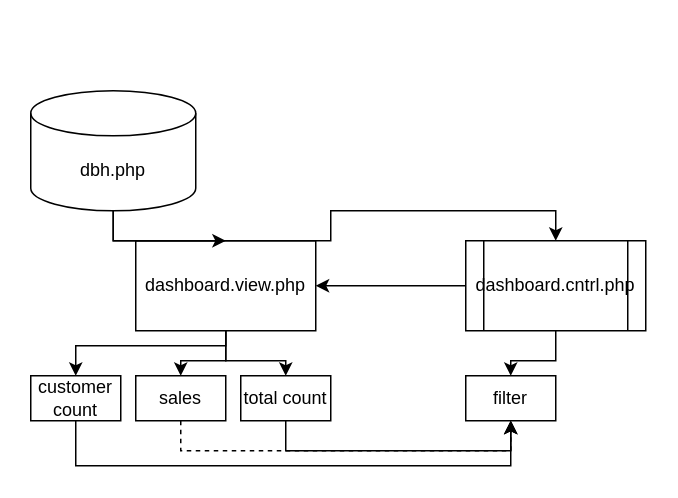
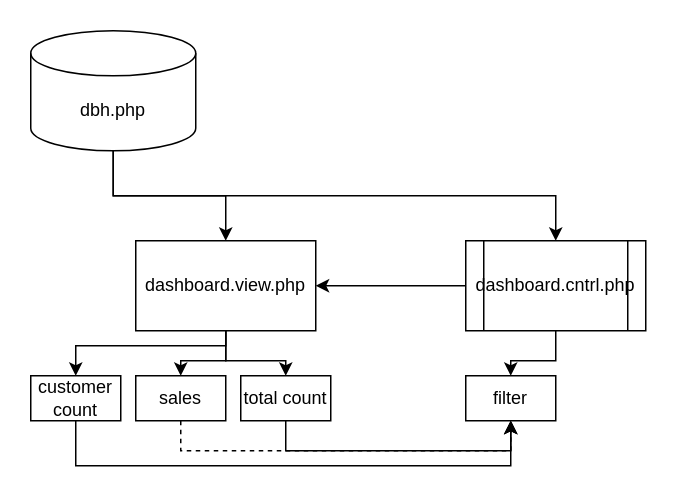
(113, 151) -> (113, 91)
